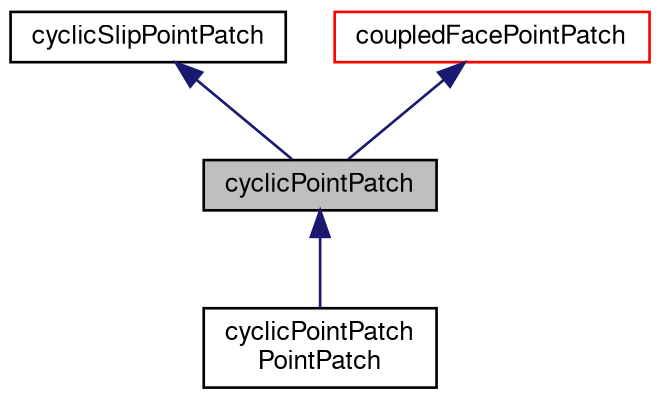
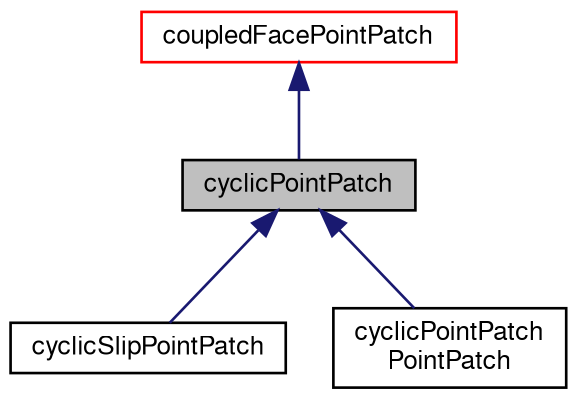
(244, 120) -> (214, 276)
